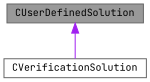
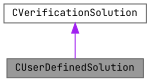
(75, 46) -> (75, 46)
